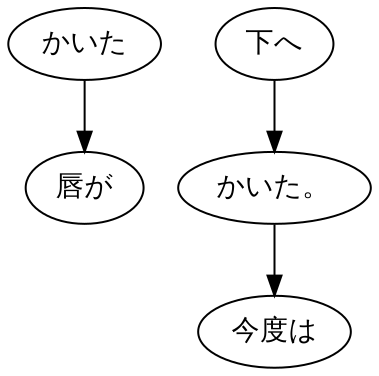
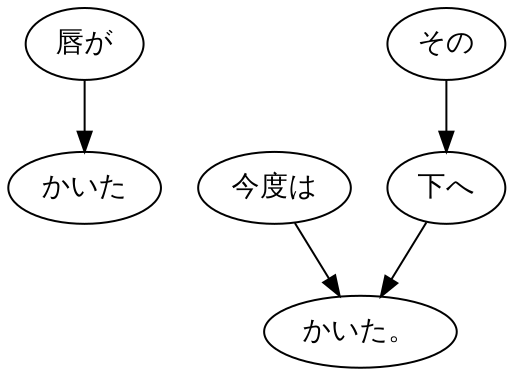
none -> (446, 44)
(85, 106) -> (85, 106)
(275, 250) -> (312, 251)
